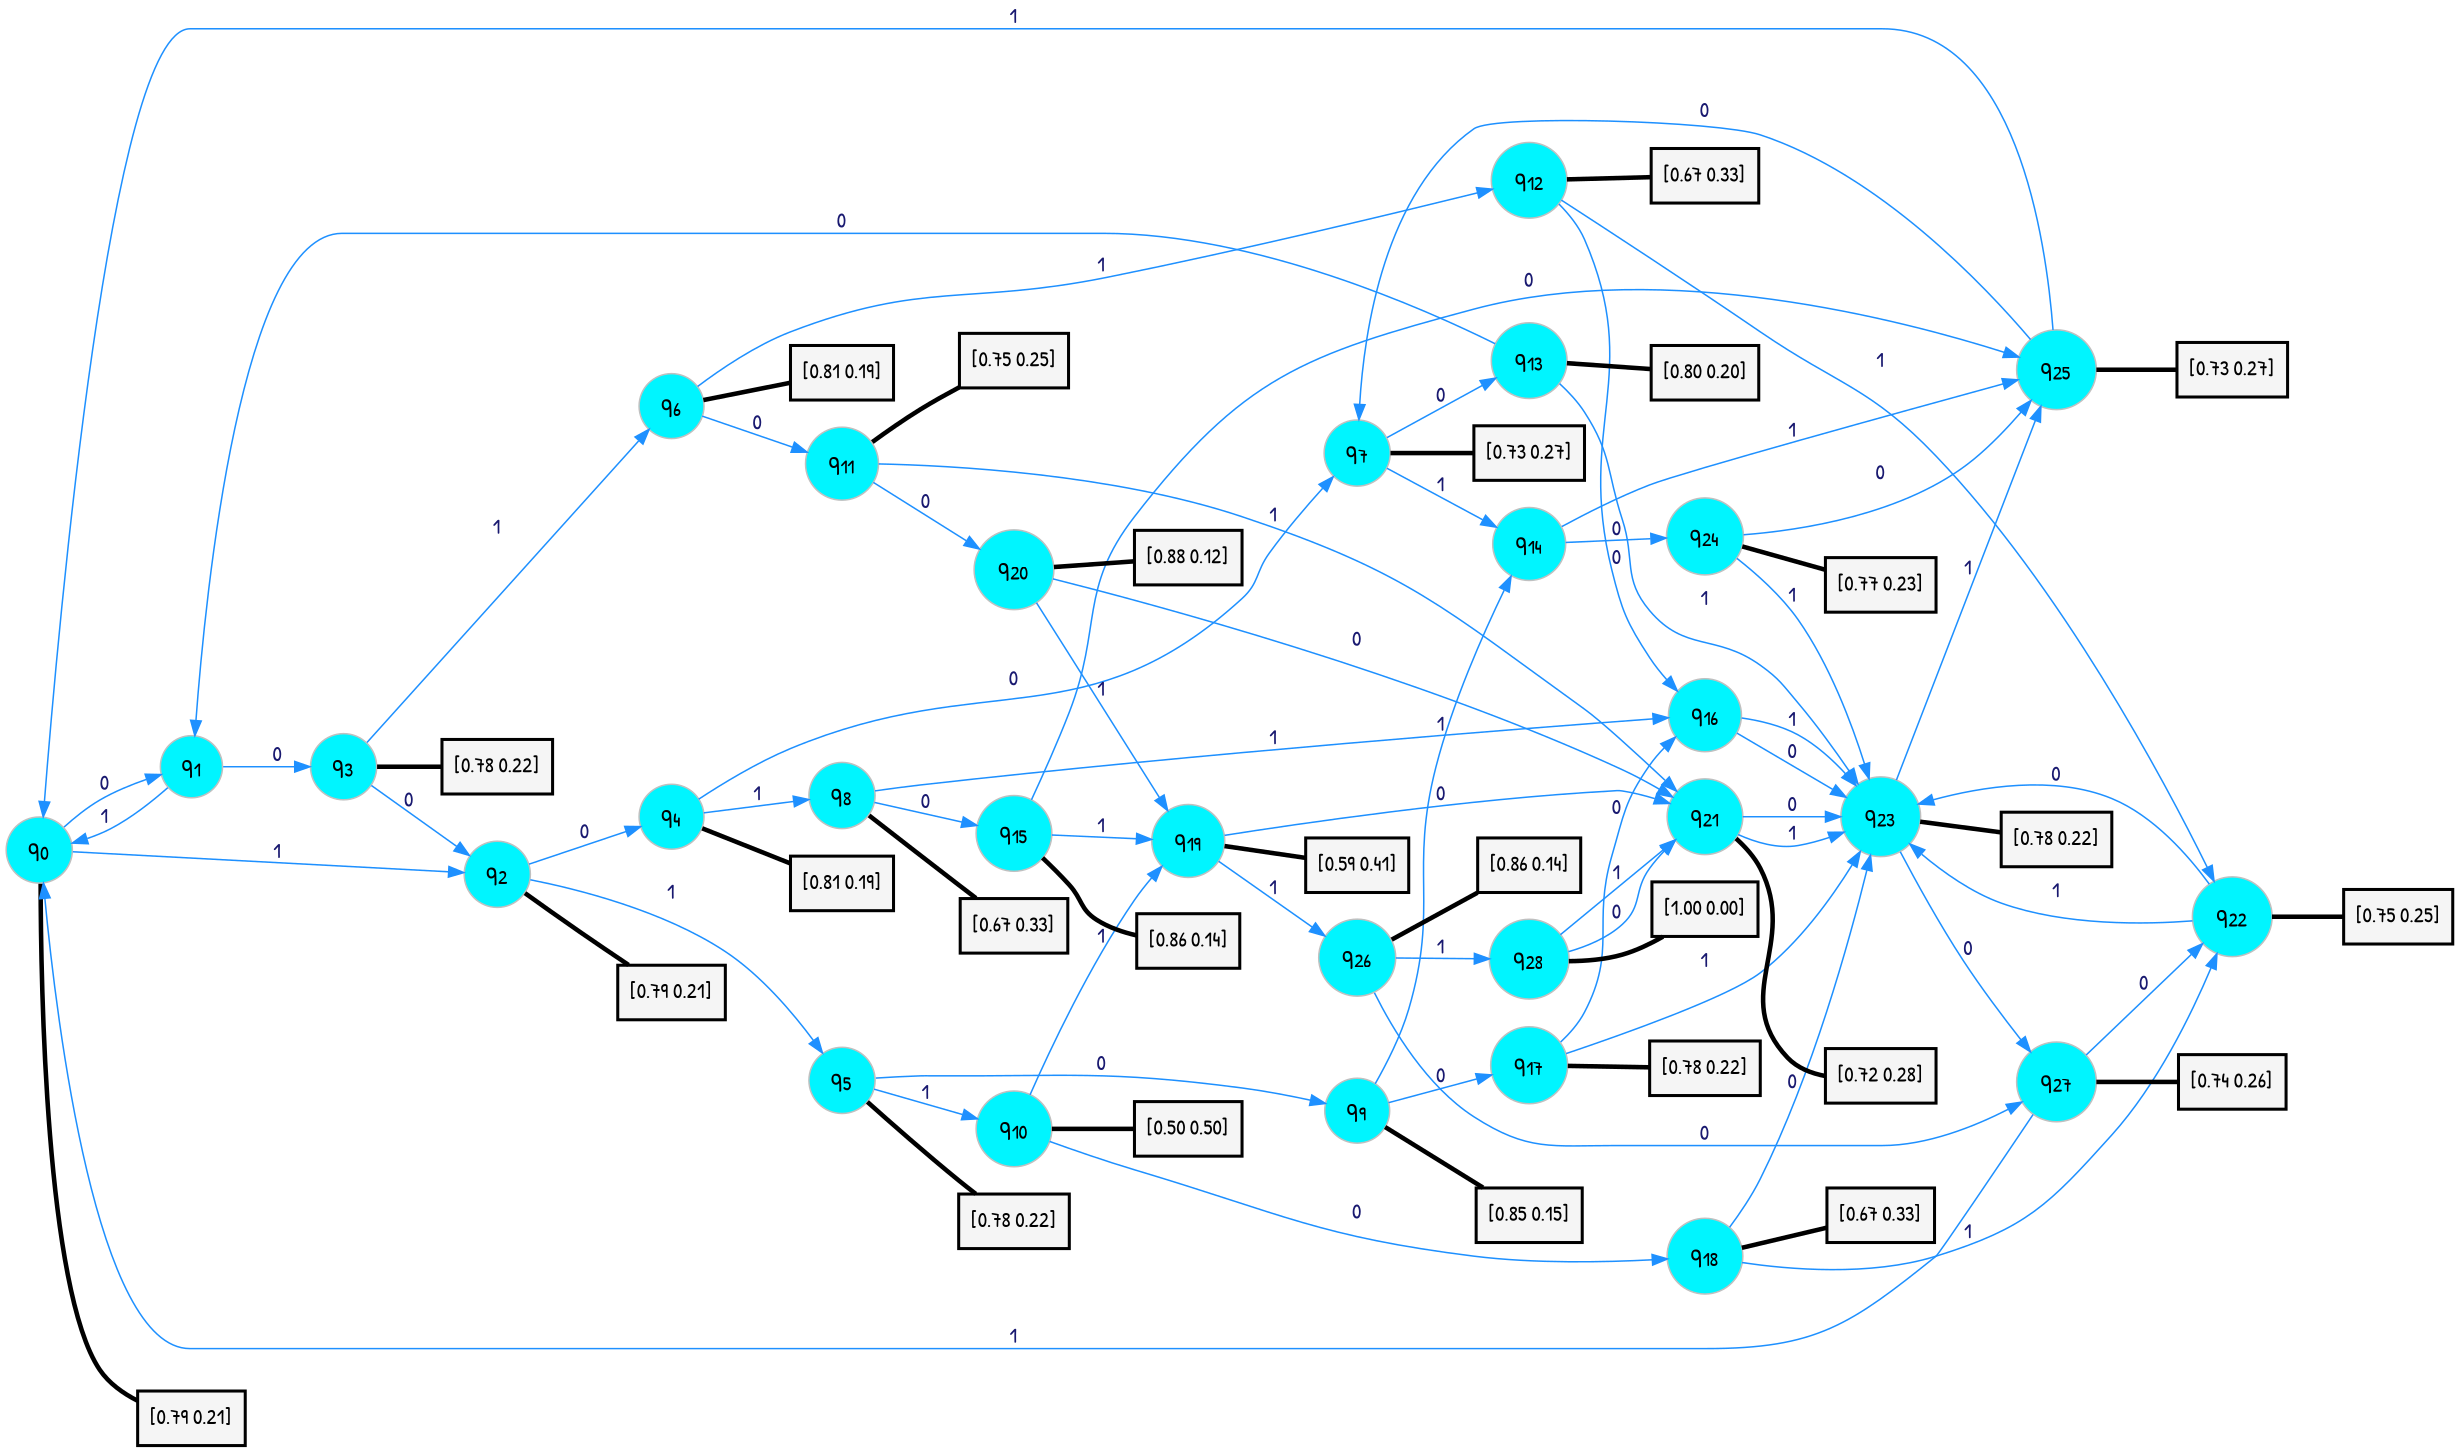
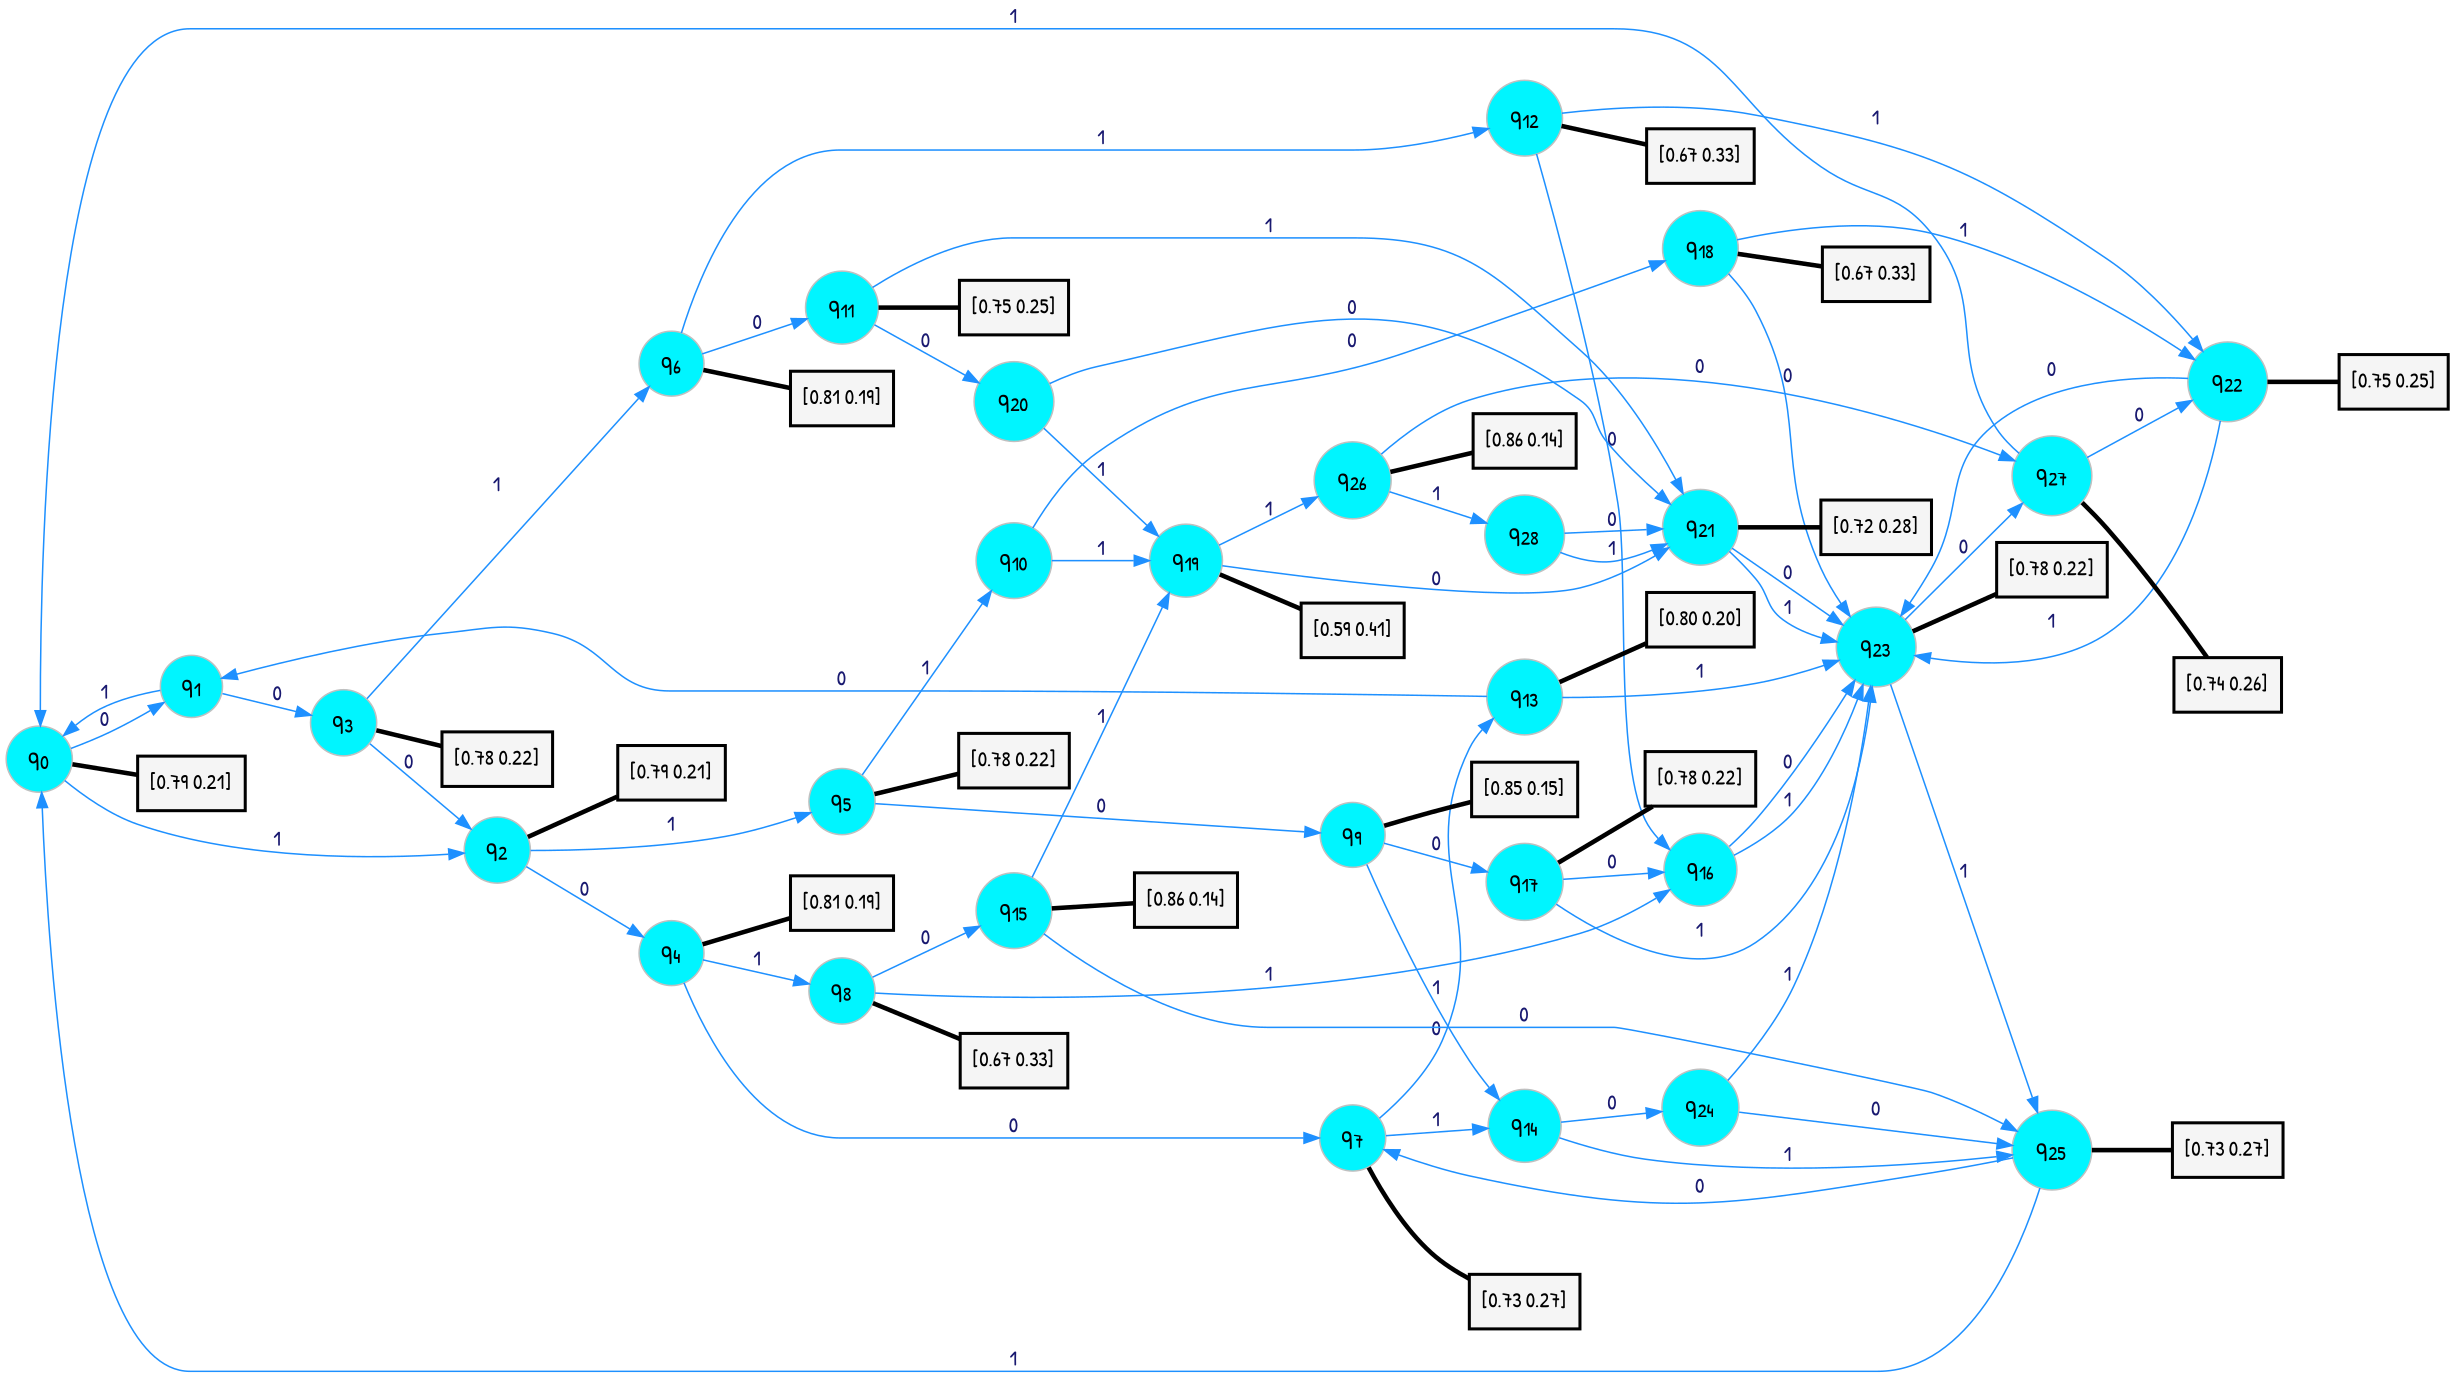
(1188, 558) -> none
(1881, 585) -> none
(1705, 909) -> none
(1188, 1129) -> none
